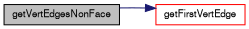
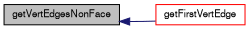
(132, 8) -> (143, 21)
